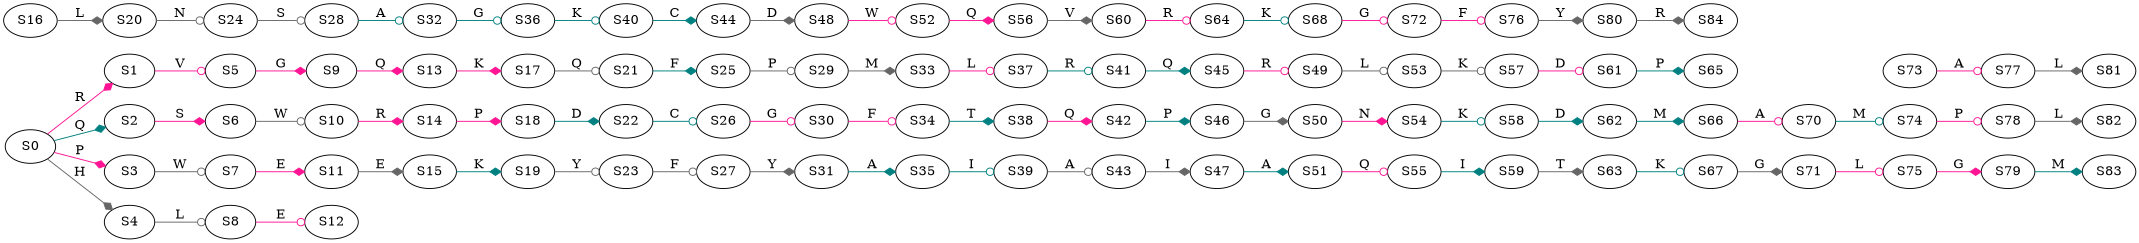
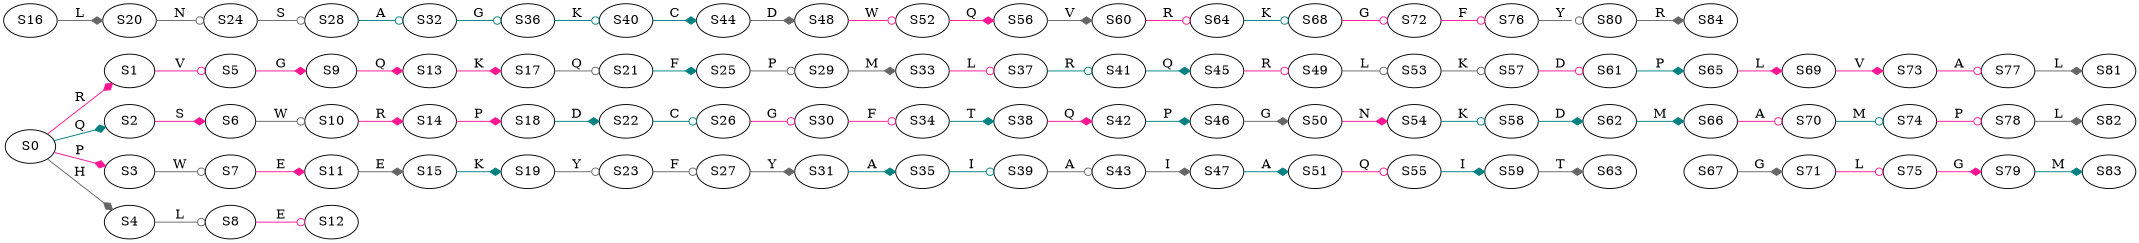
(1555, 21) -> (1555, 21)
none -> (1809, 71)
(1656, 172) -> none
